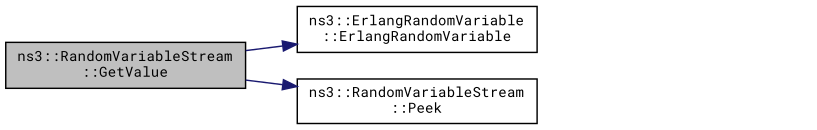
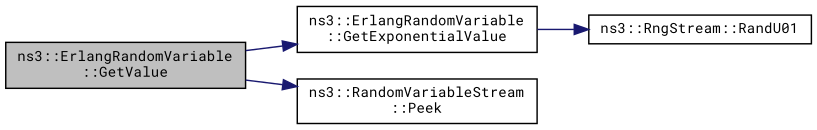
(417, 29) -> (417, 29)
none -> (700, 29)
(126, 65) -> (126, 65)
